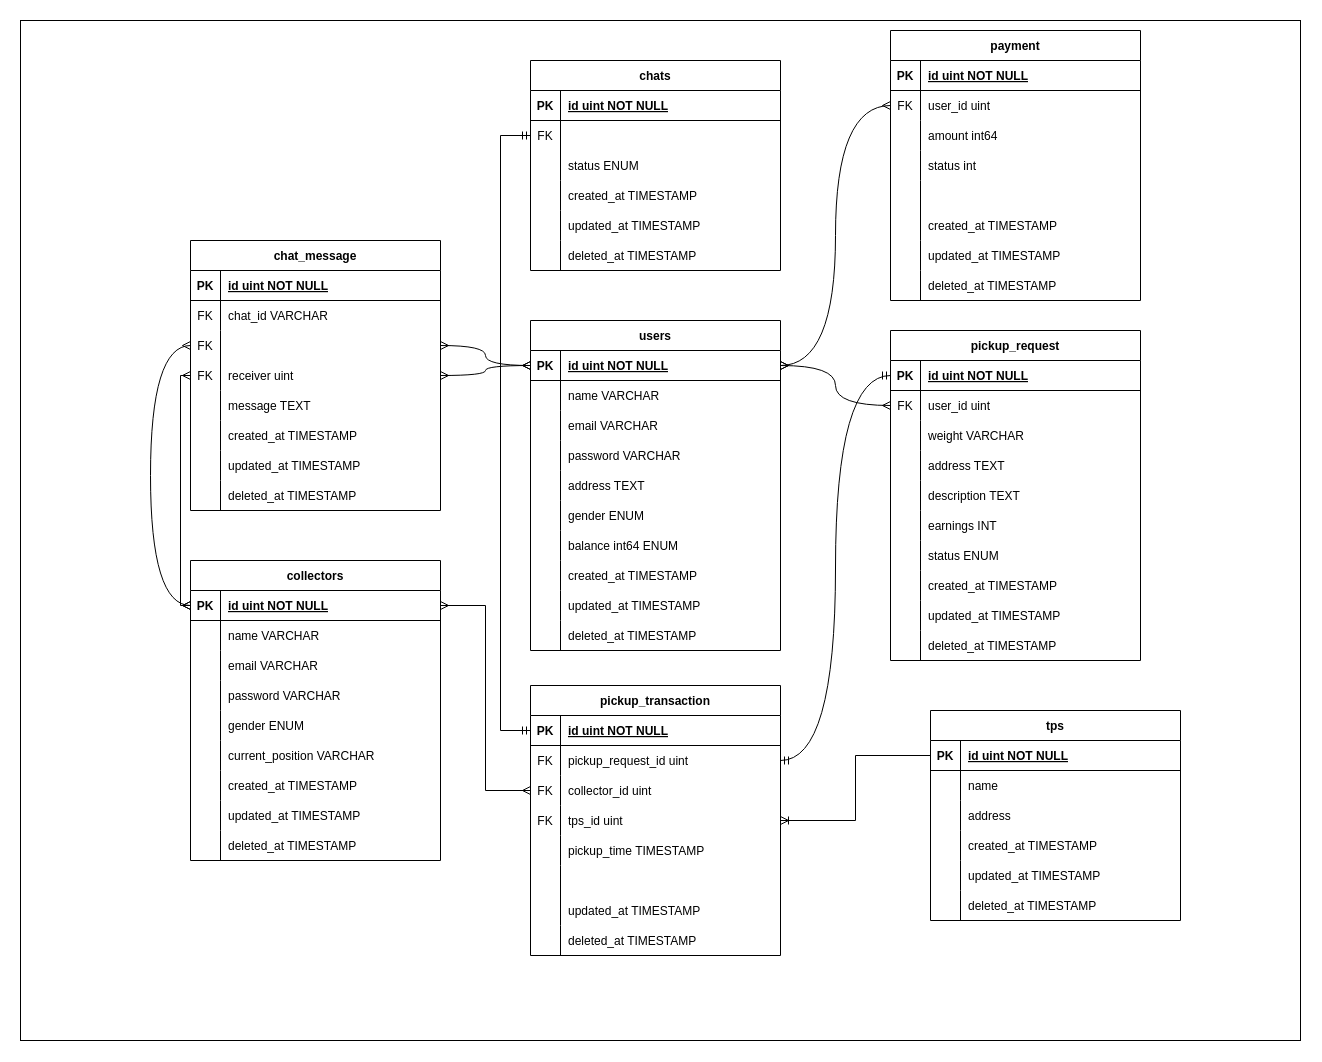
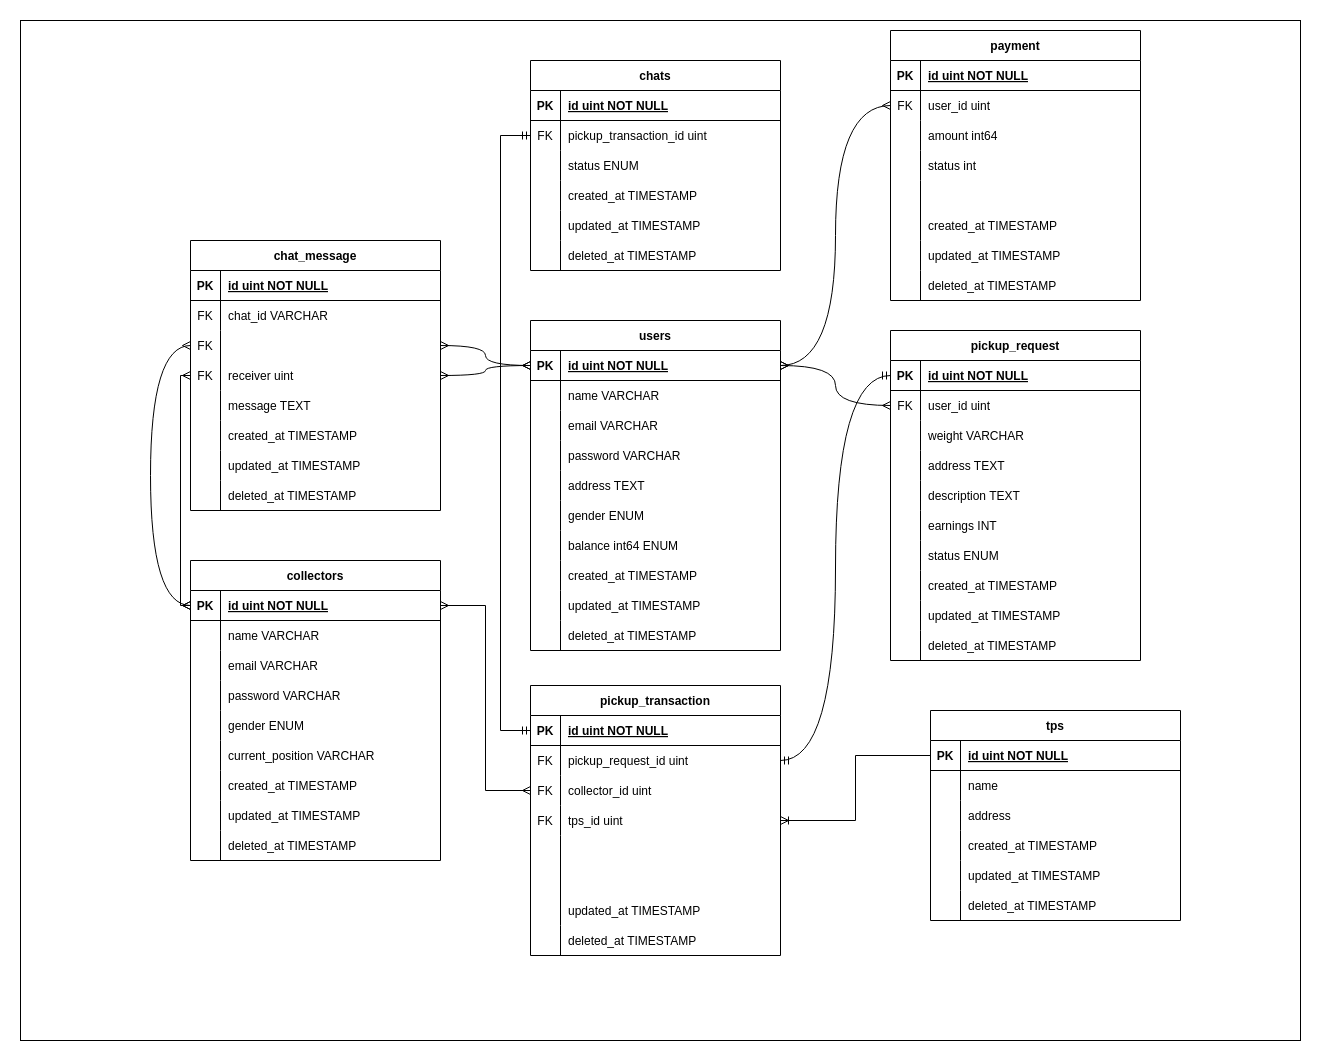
none -> (671, 136)
(671, 851) -> none
